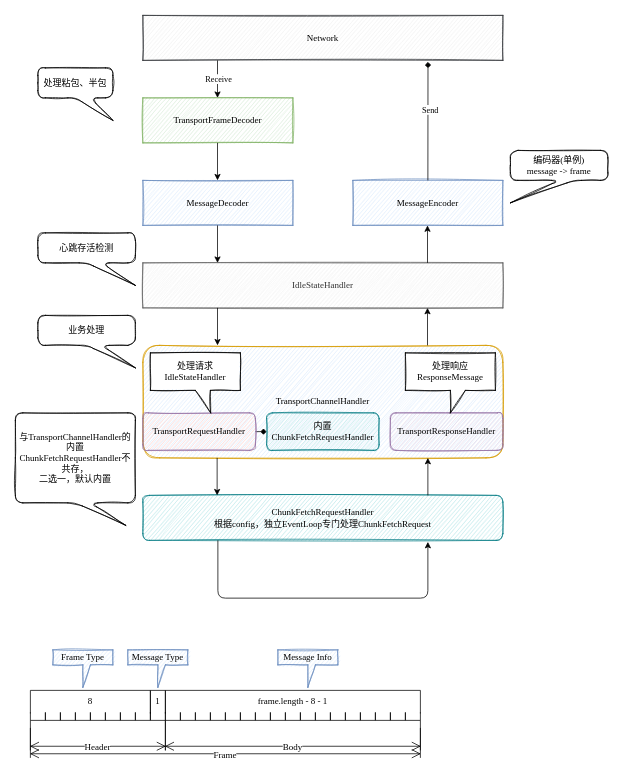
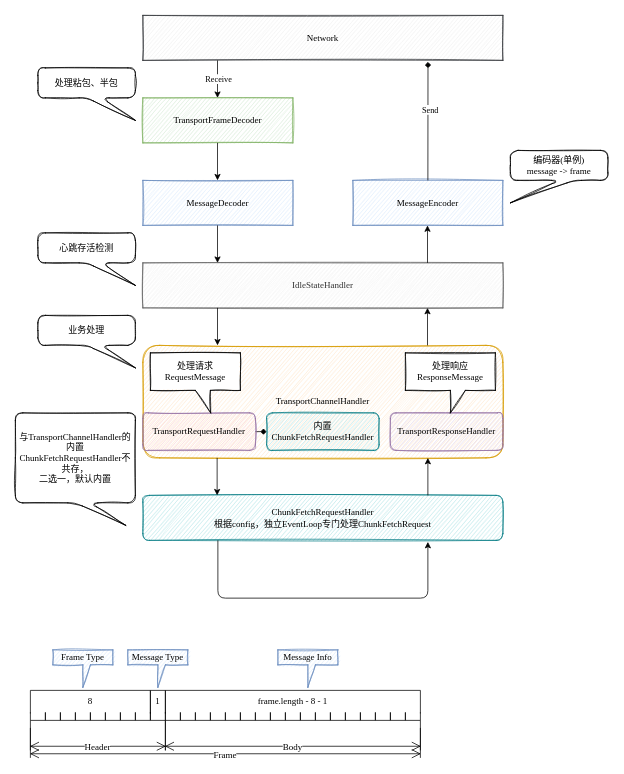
(75, 94) -> (87, 94)
(195, 372) -> (195, 372)
(323, 402) -> (323, 402)
